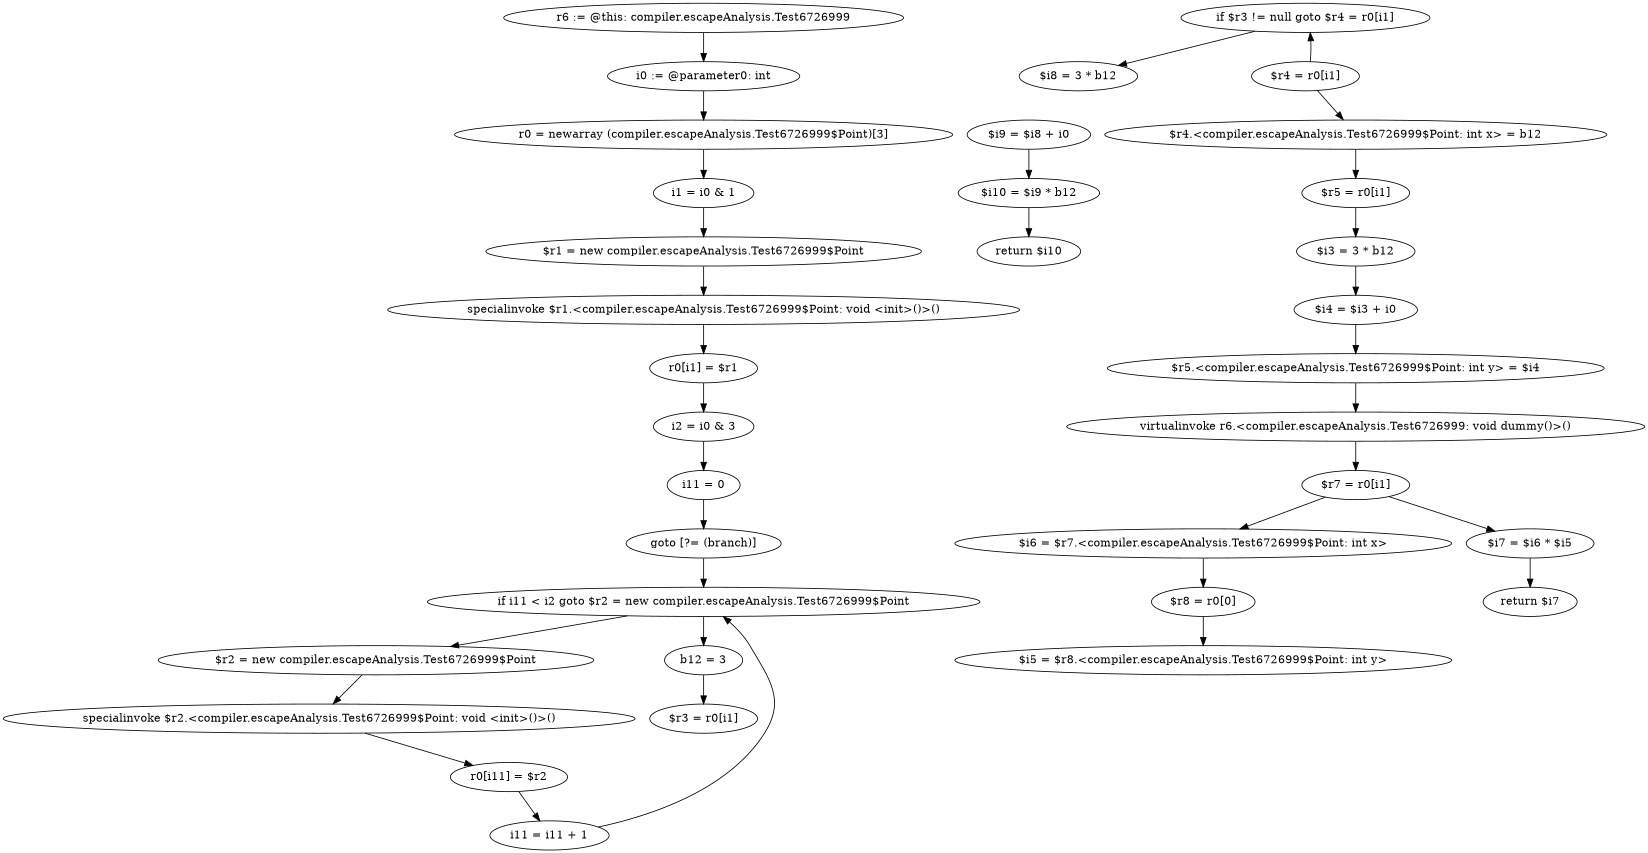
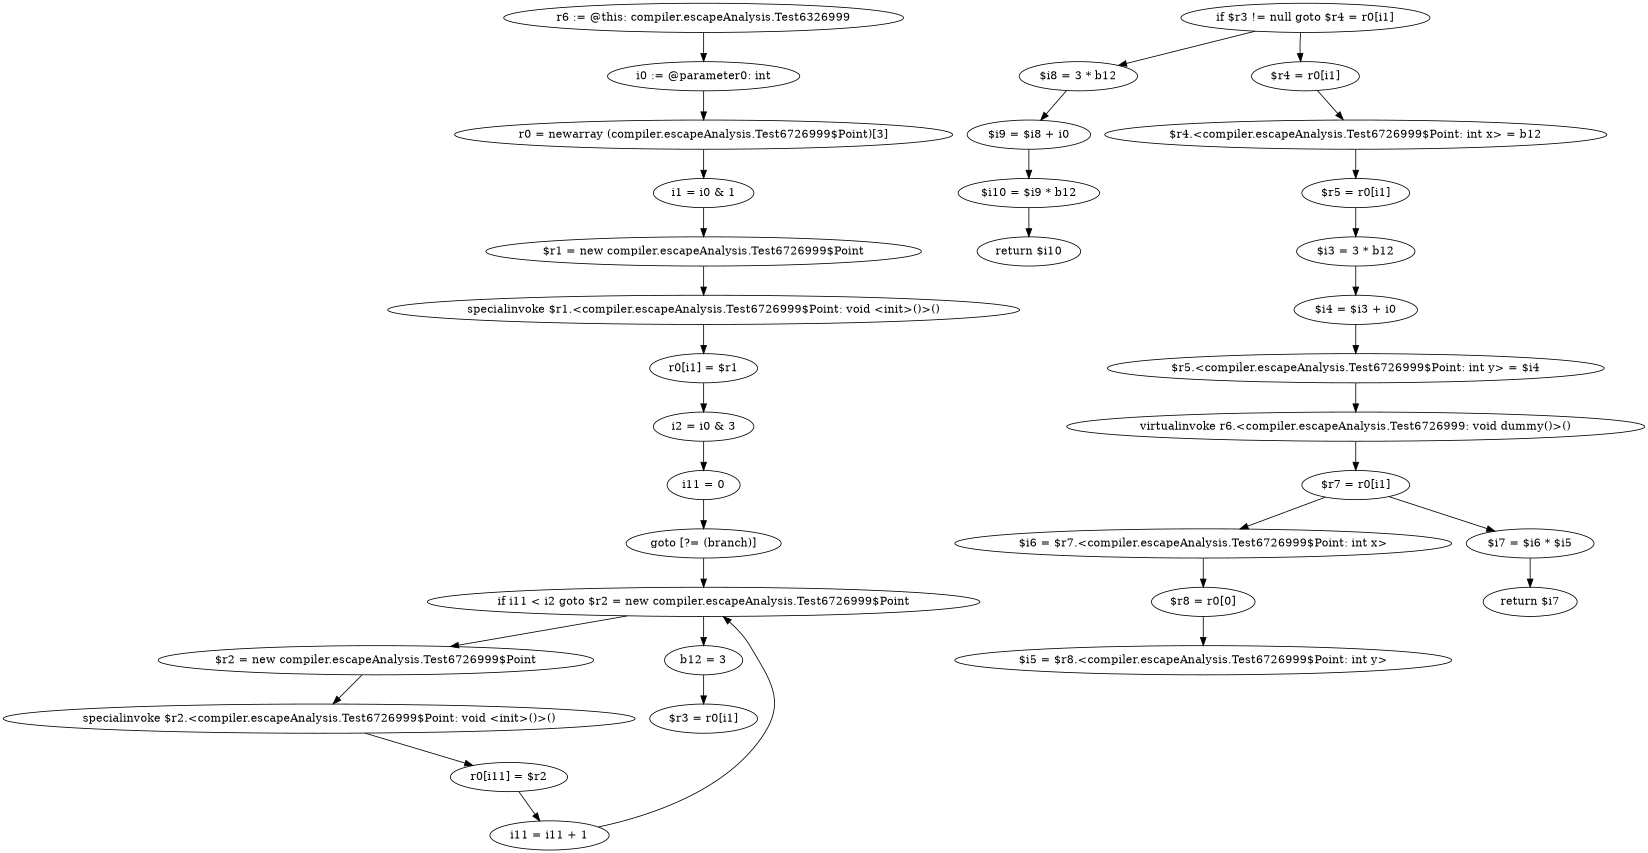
(704, 18) -> (704, 18)
(1311, 51) -> (1300, 43)
none -> (1056, 102)
